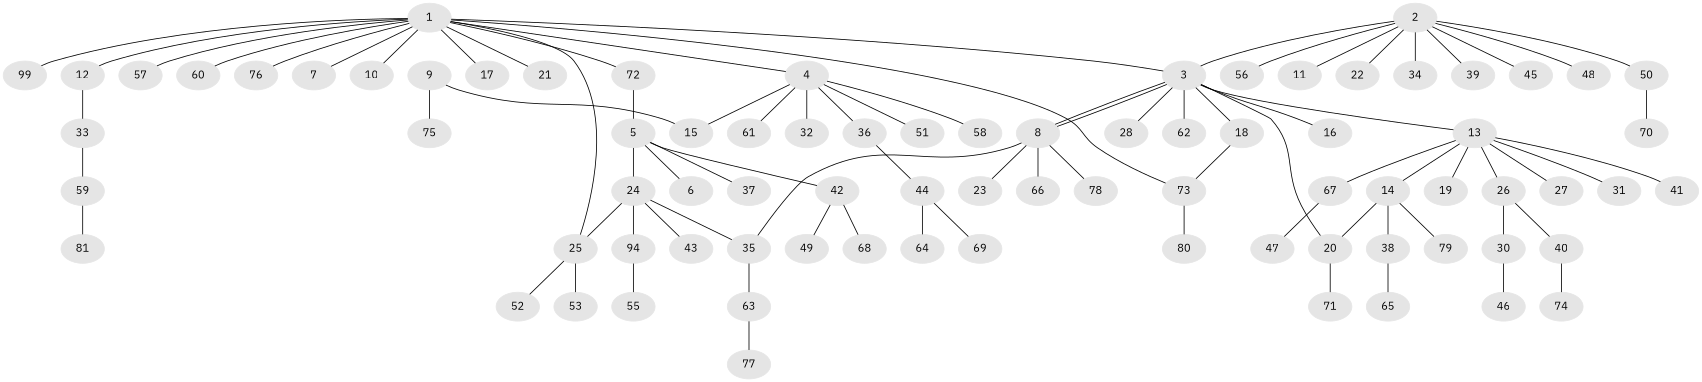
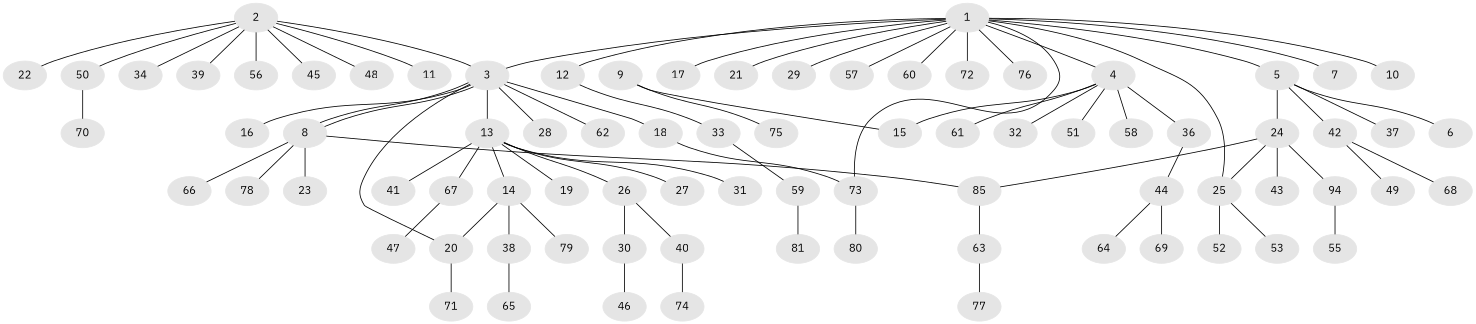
(25, 75) -> (794, 75)
(633, 104) -> (1126, 36)
(749, 249) -> (979, 191)
